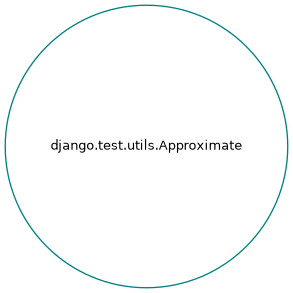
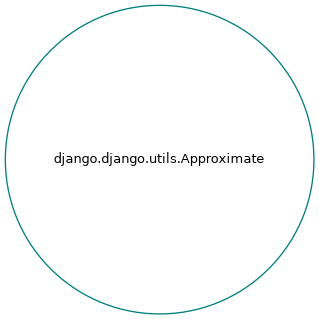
(146, 146) -> (160, 160)
